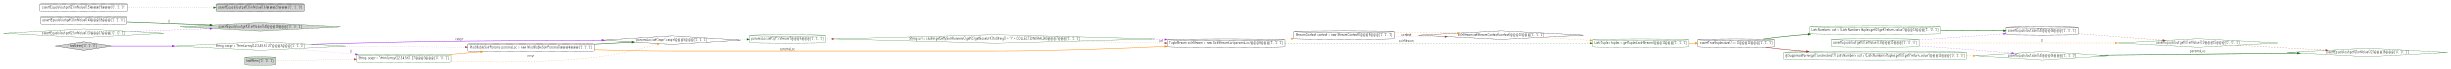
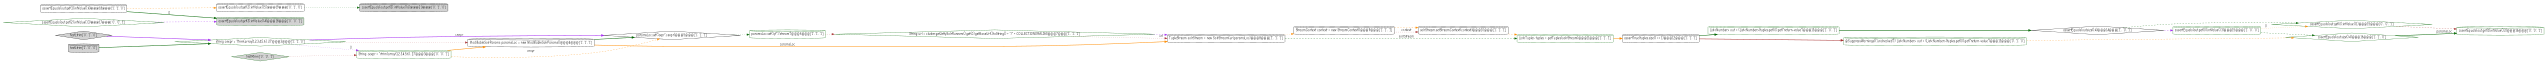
none -> (170, 8)
(260, 27) -> (260, 21)
(2042, 31) -> (2098, 30)
(1501, 35) -> (1463, 30)
(1961, 37) -> (2167, 30)
(2121, 37) -> (2209, 23)
(2017, 43) -> (2283, 27)
none -> (84, 48)
(1965, 49) -> (2287, 34)
(2367, 52) -> (2500, 31)
(260, 61) -> (260, 57)
